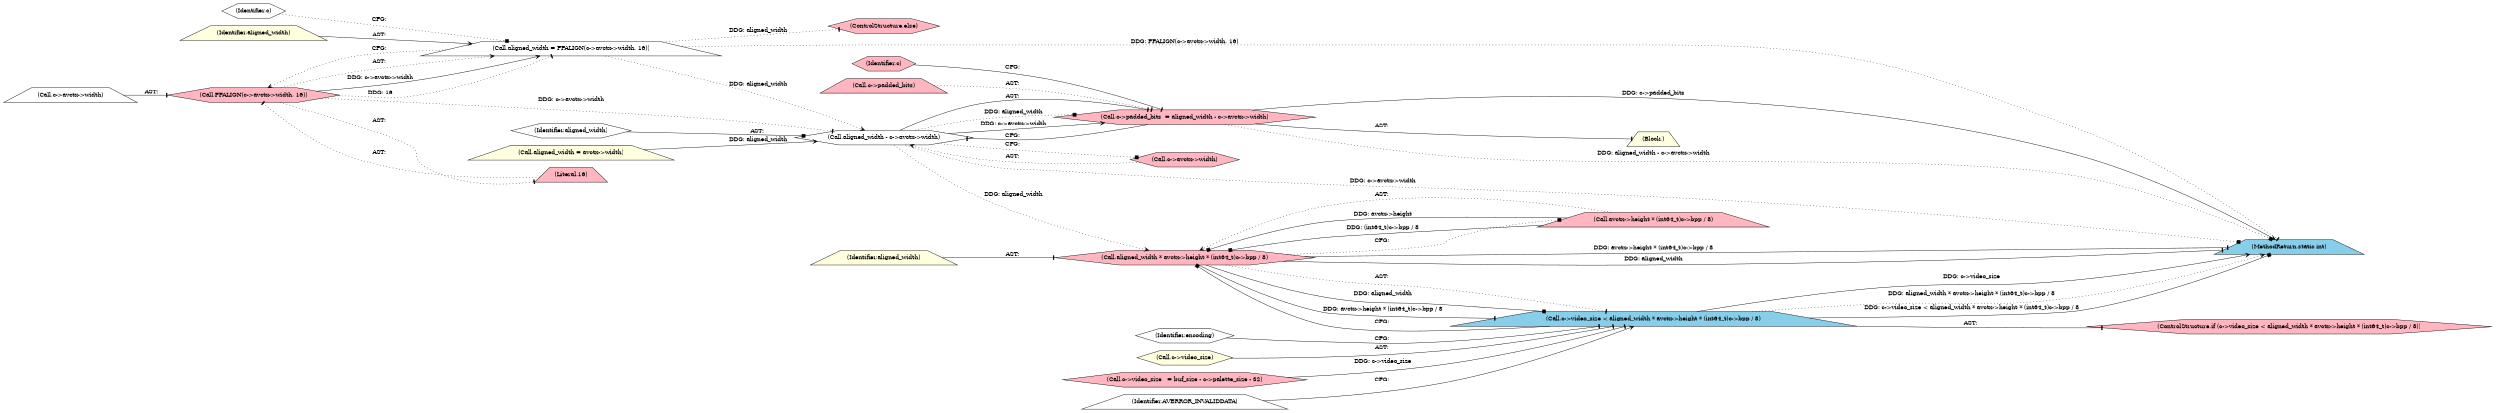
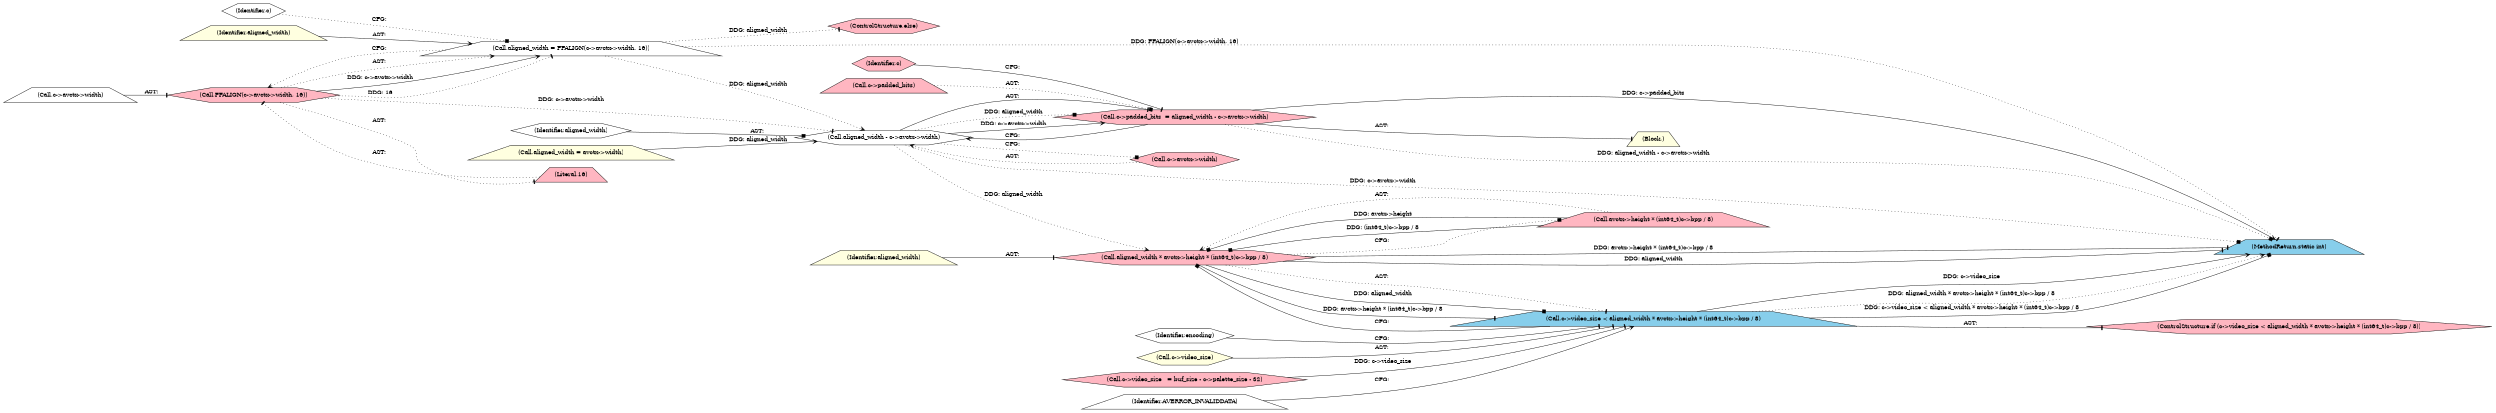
(1043, 91) -> (1042, 91)
(1059, 138) -> (1060, 138)
